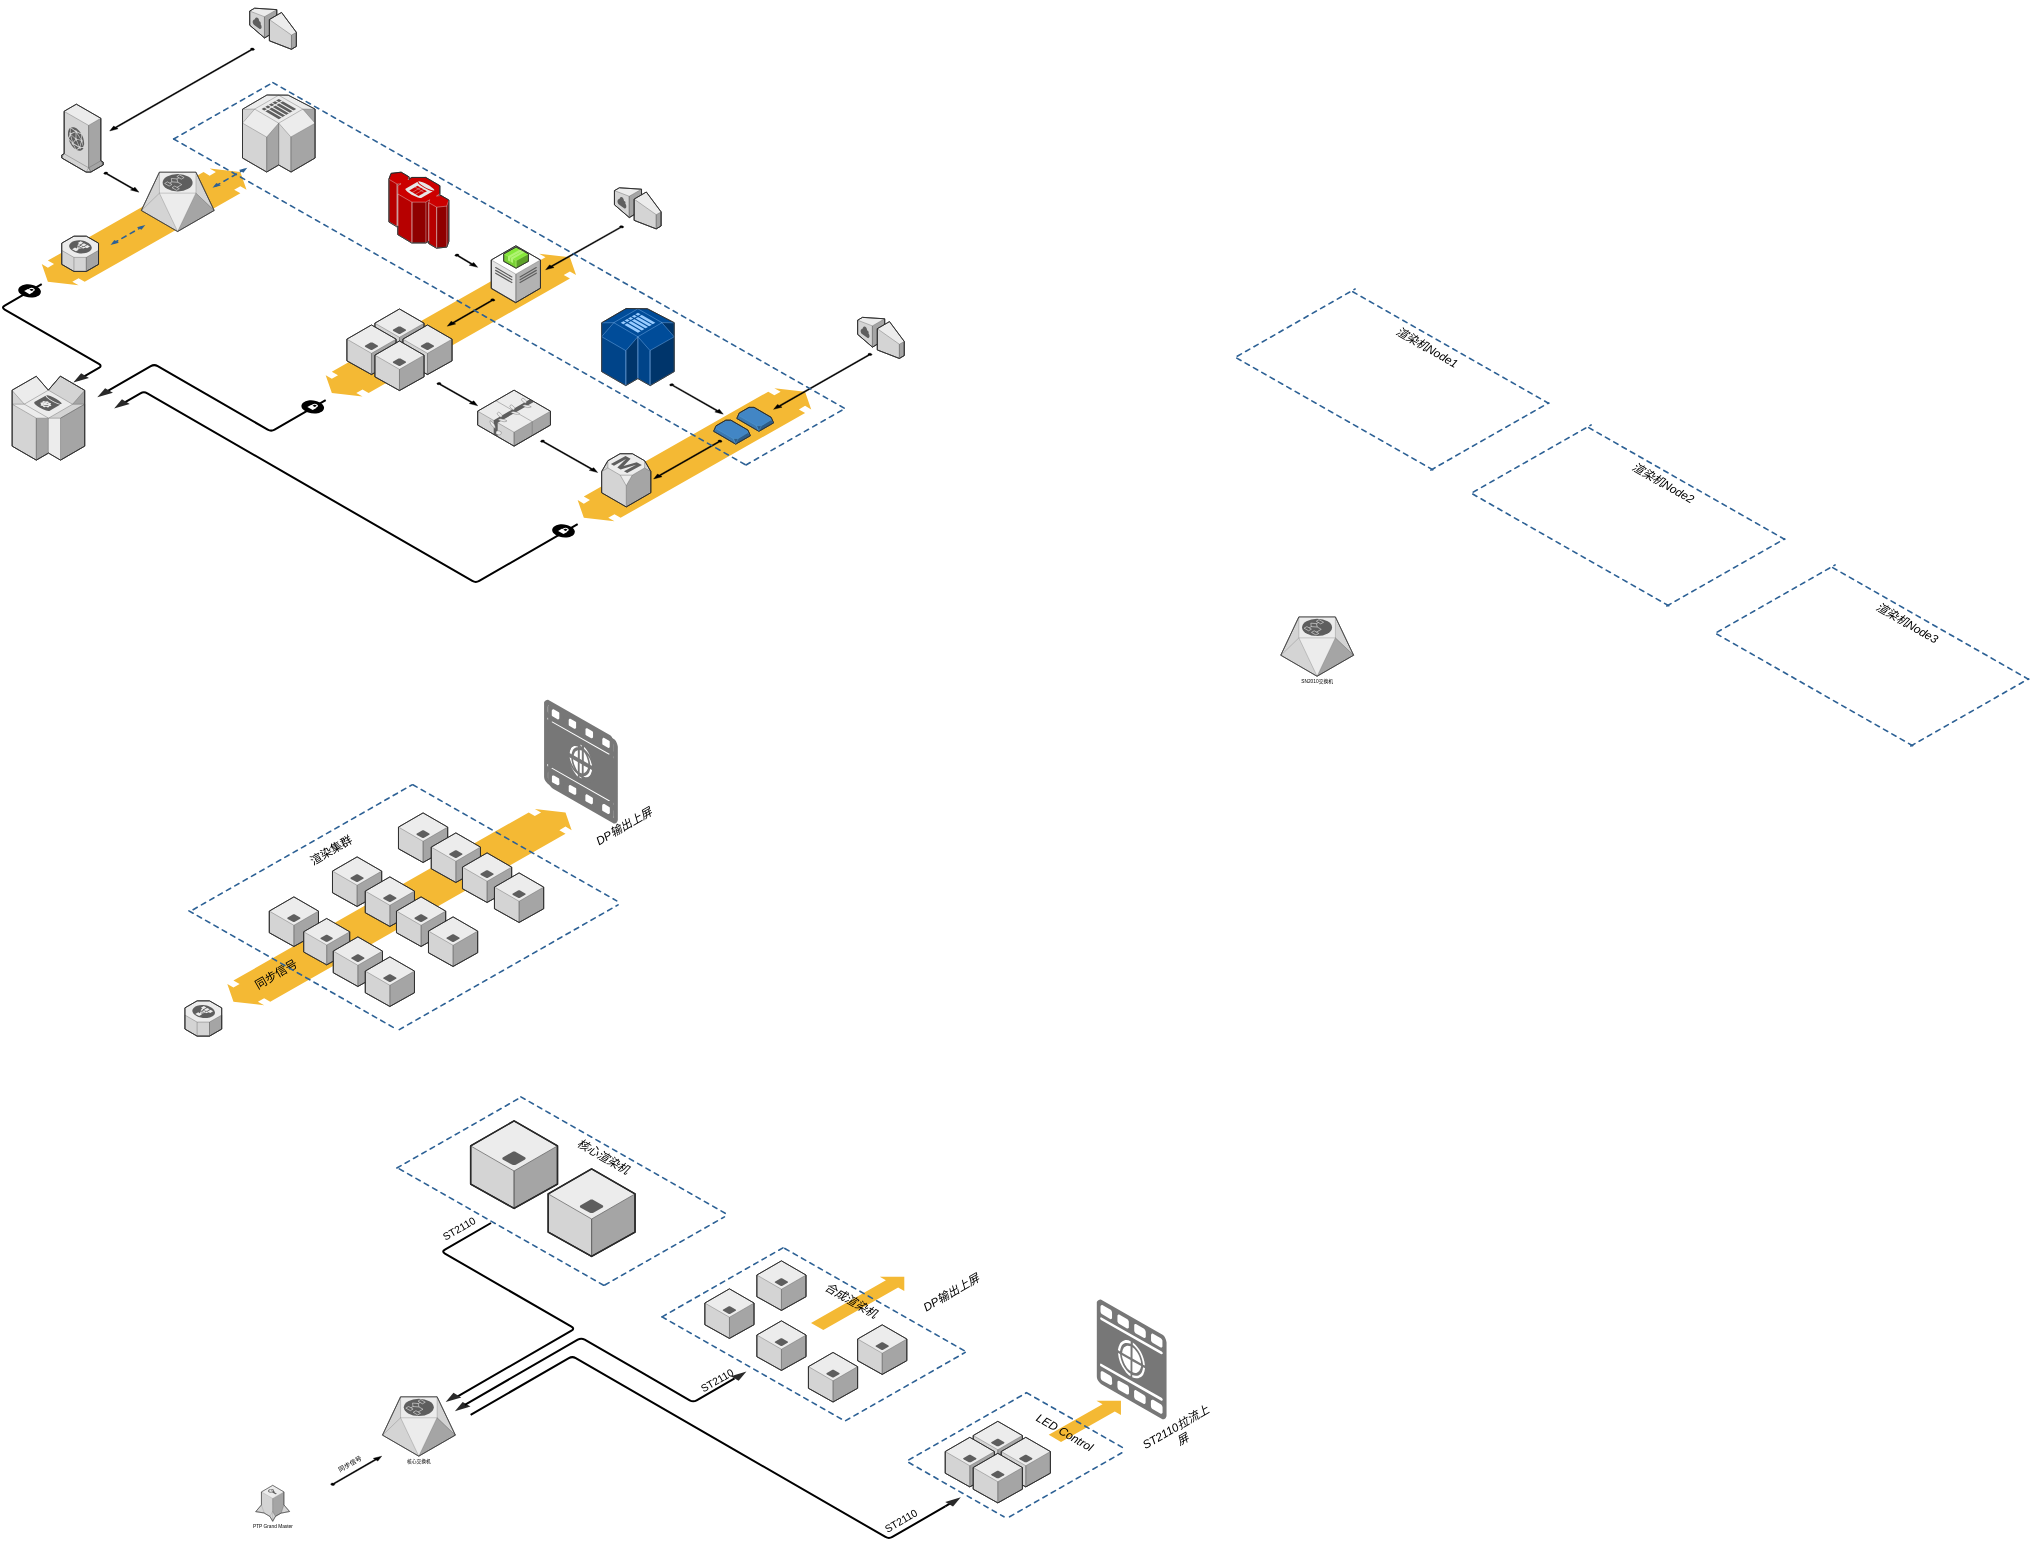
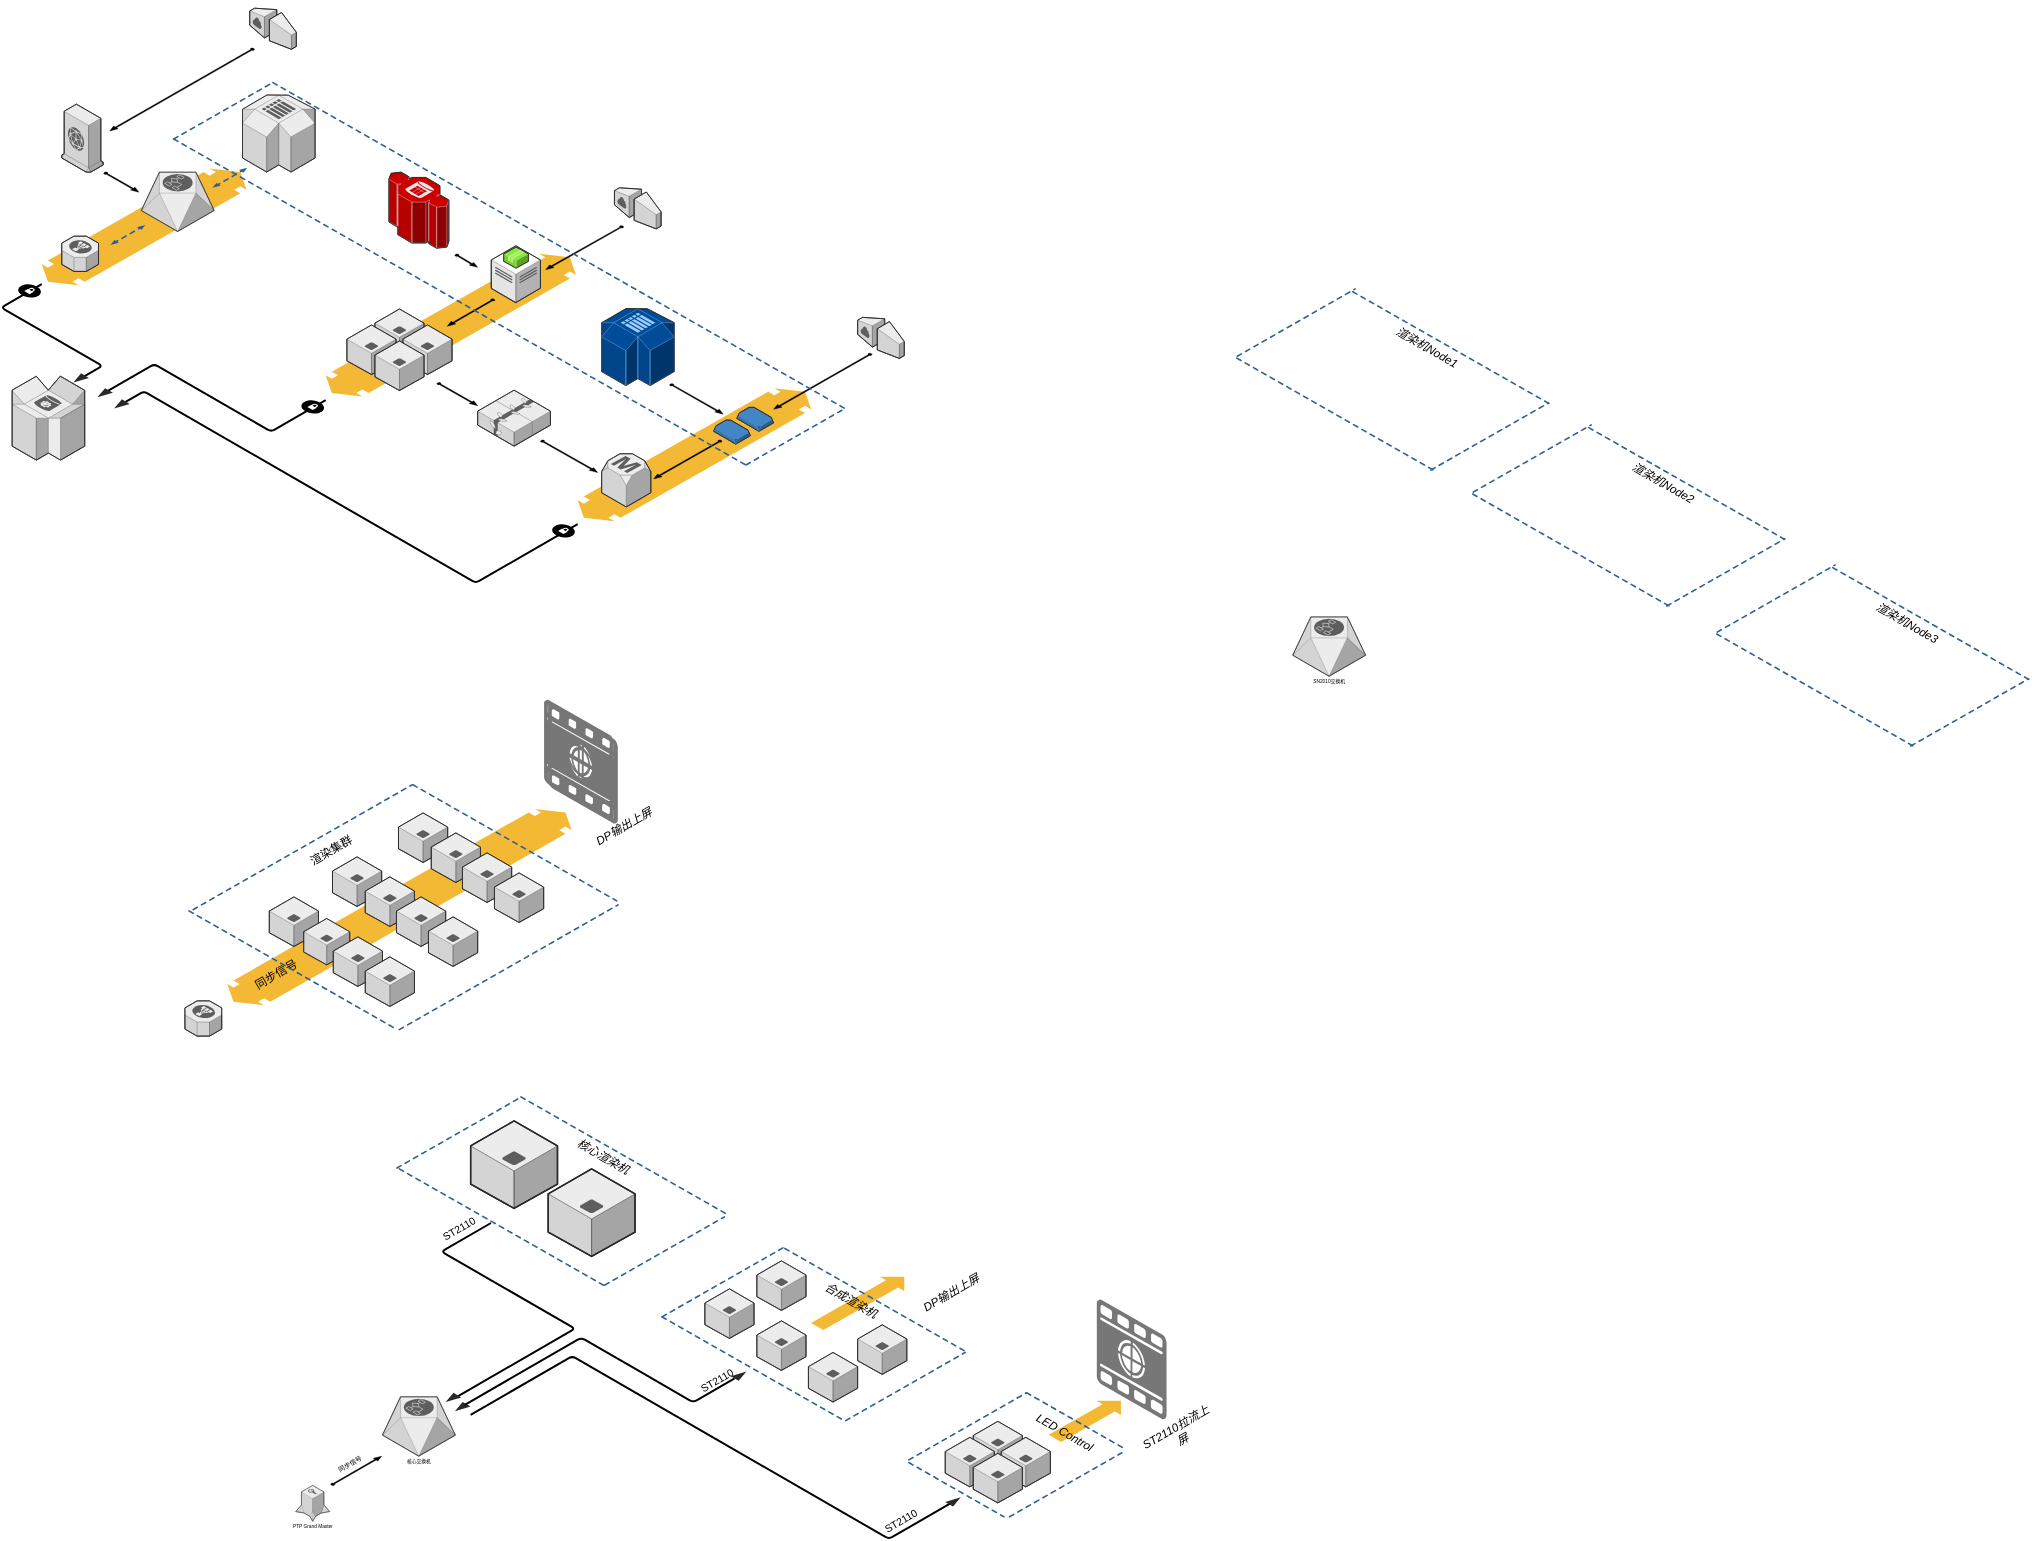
(1317, 647) -> (1329, 647)
(272, 1504) -> (312, 1504)
